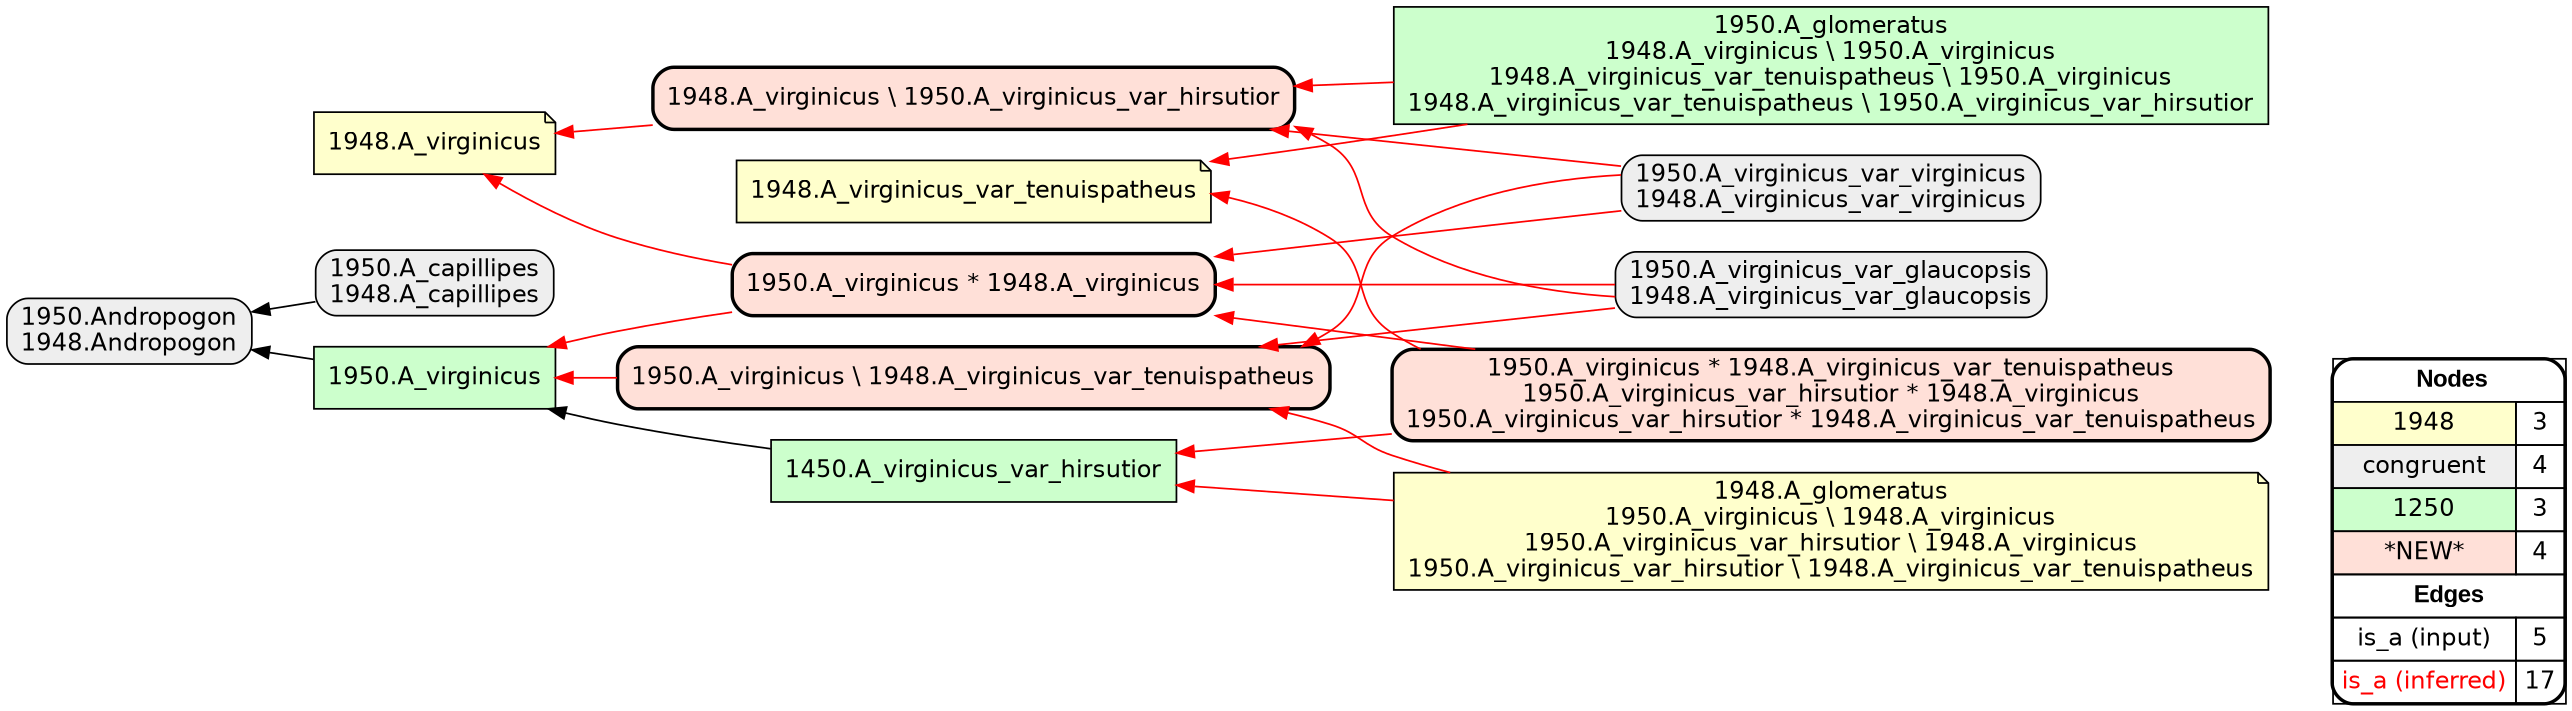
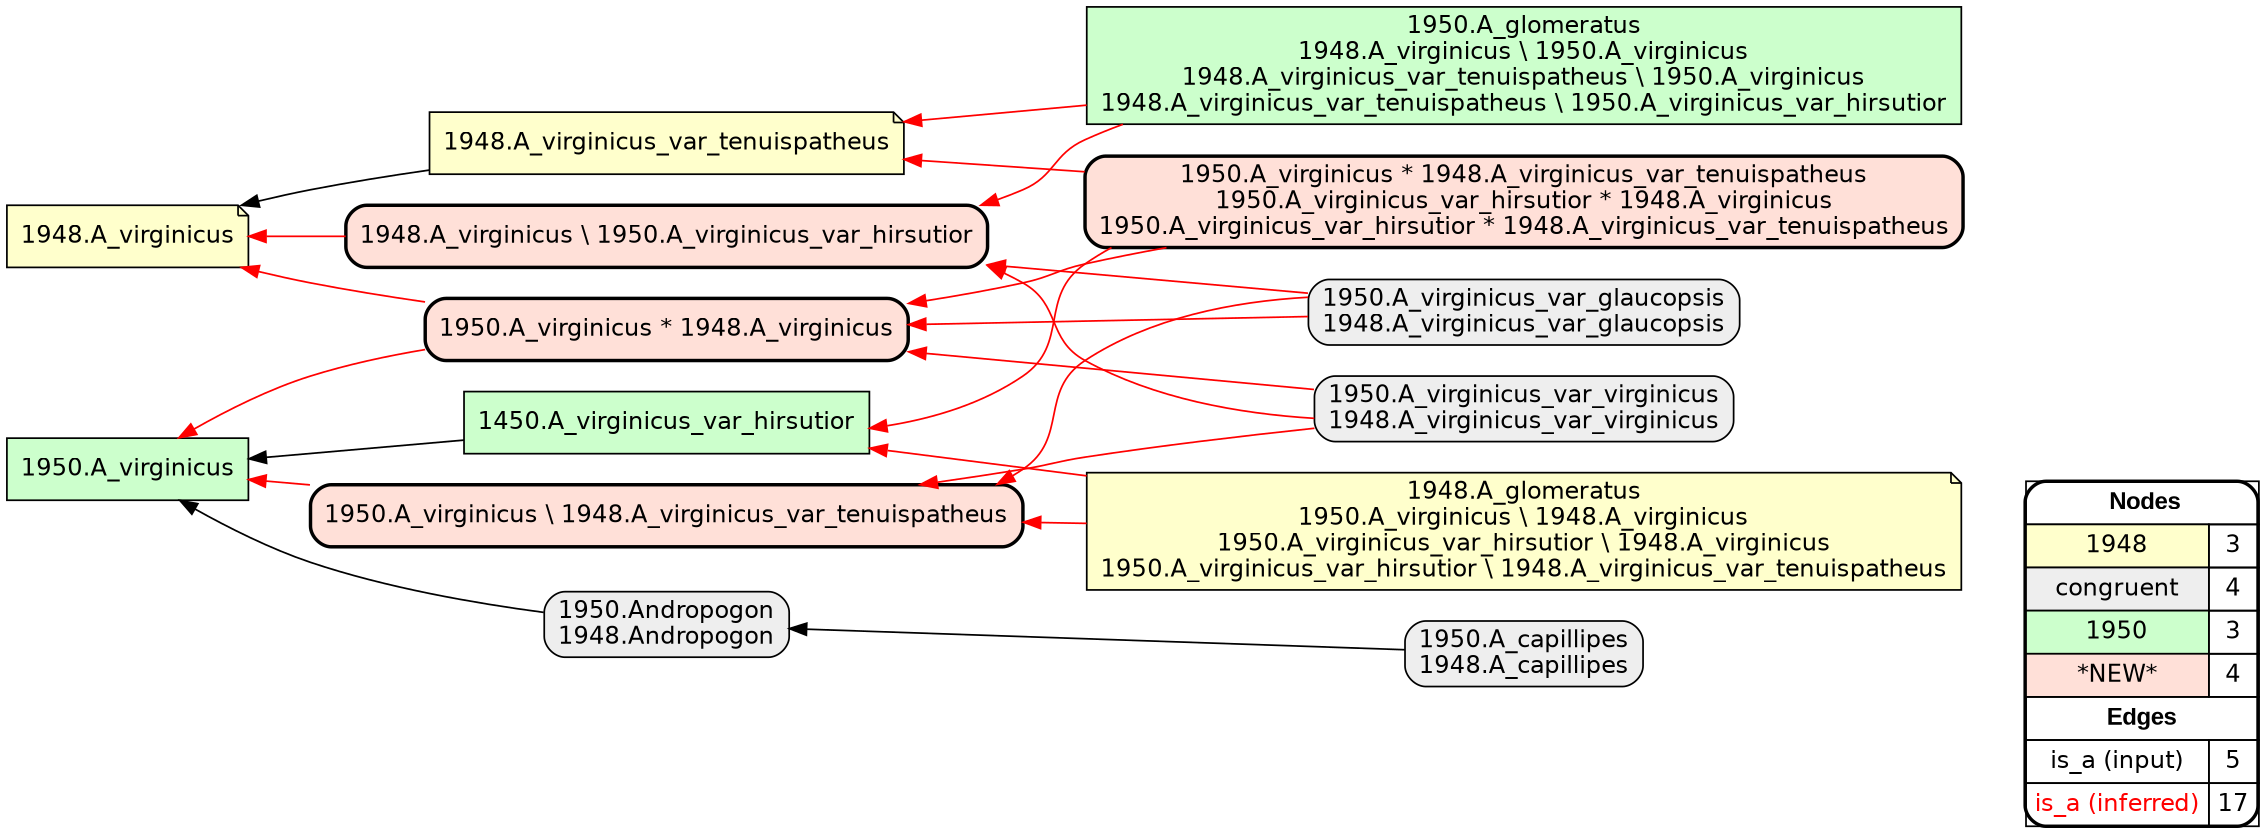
none -> (344, 184)
(291, 356) -> (364, 578)
(2424, 509) -> (2117, 631)
